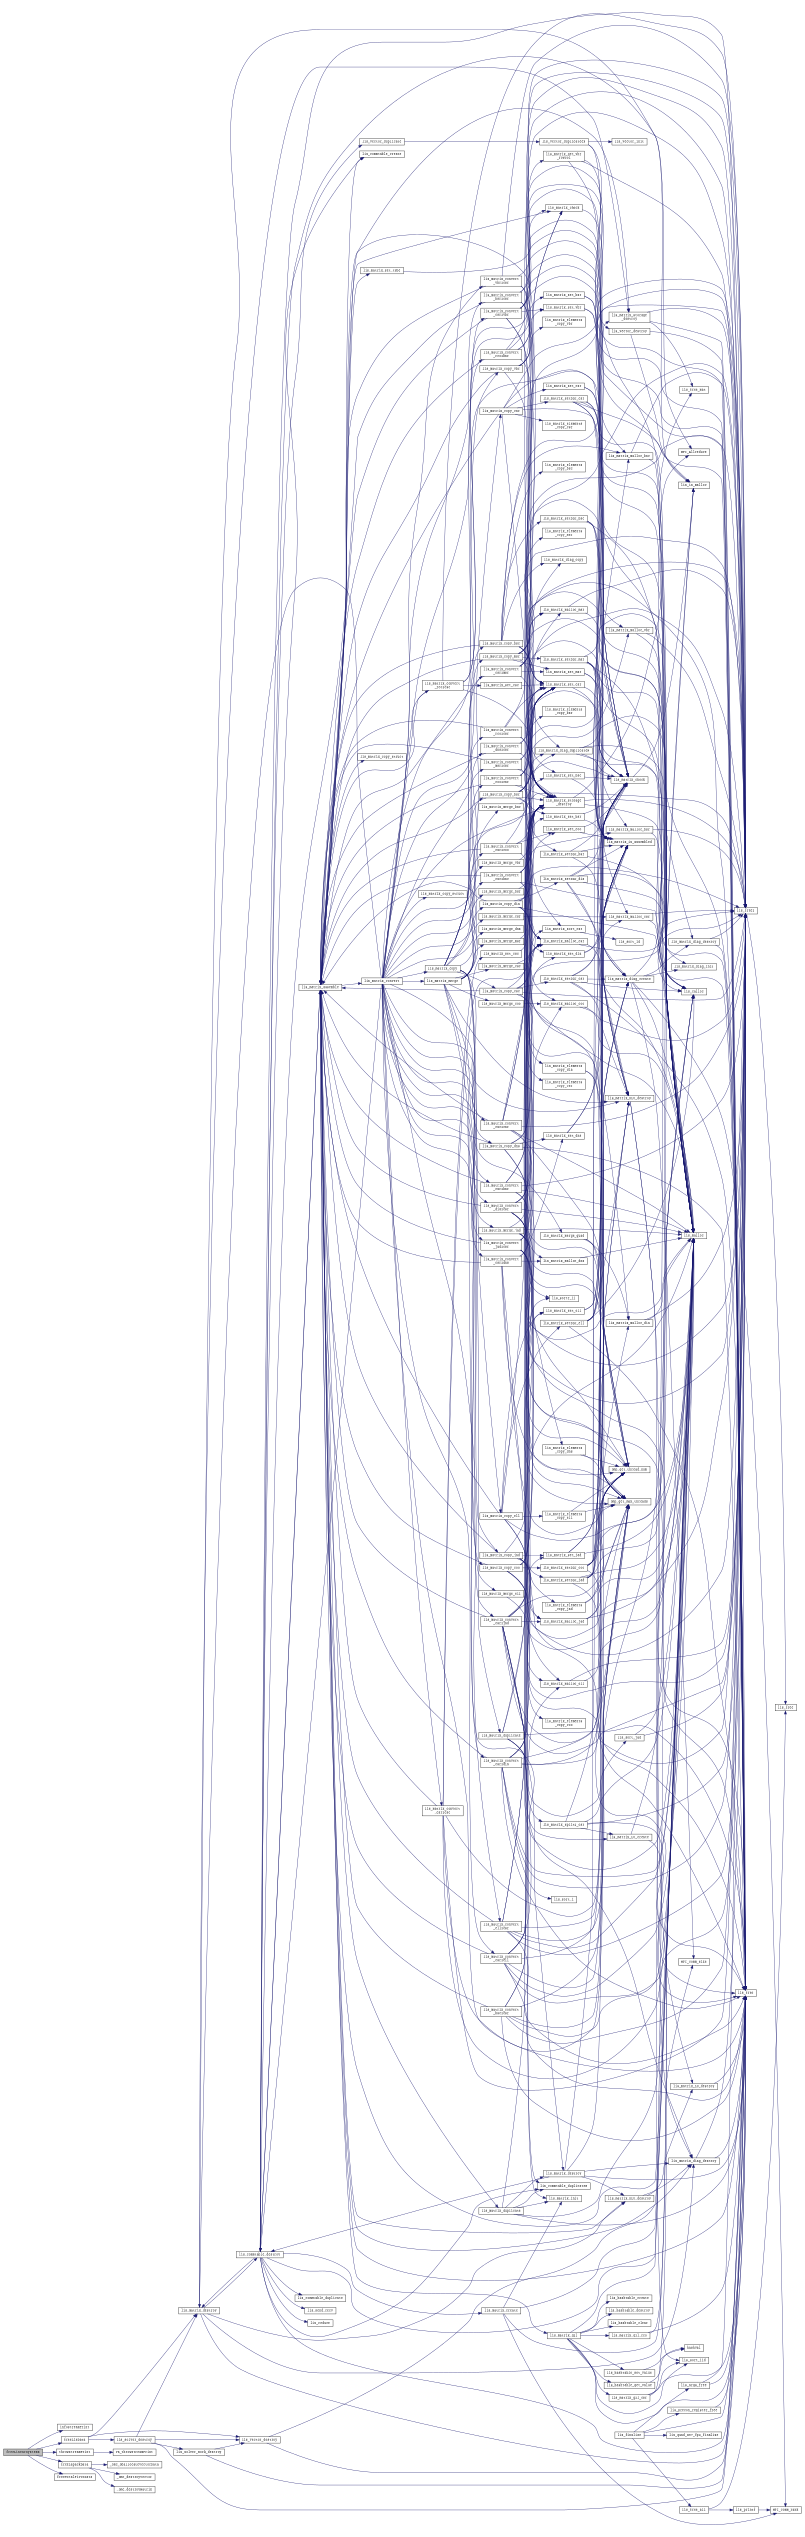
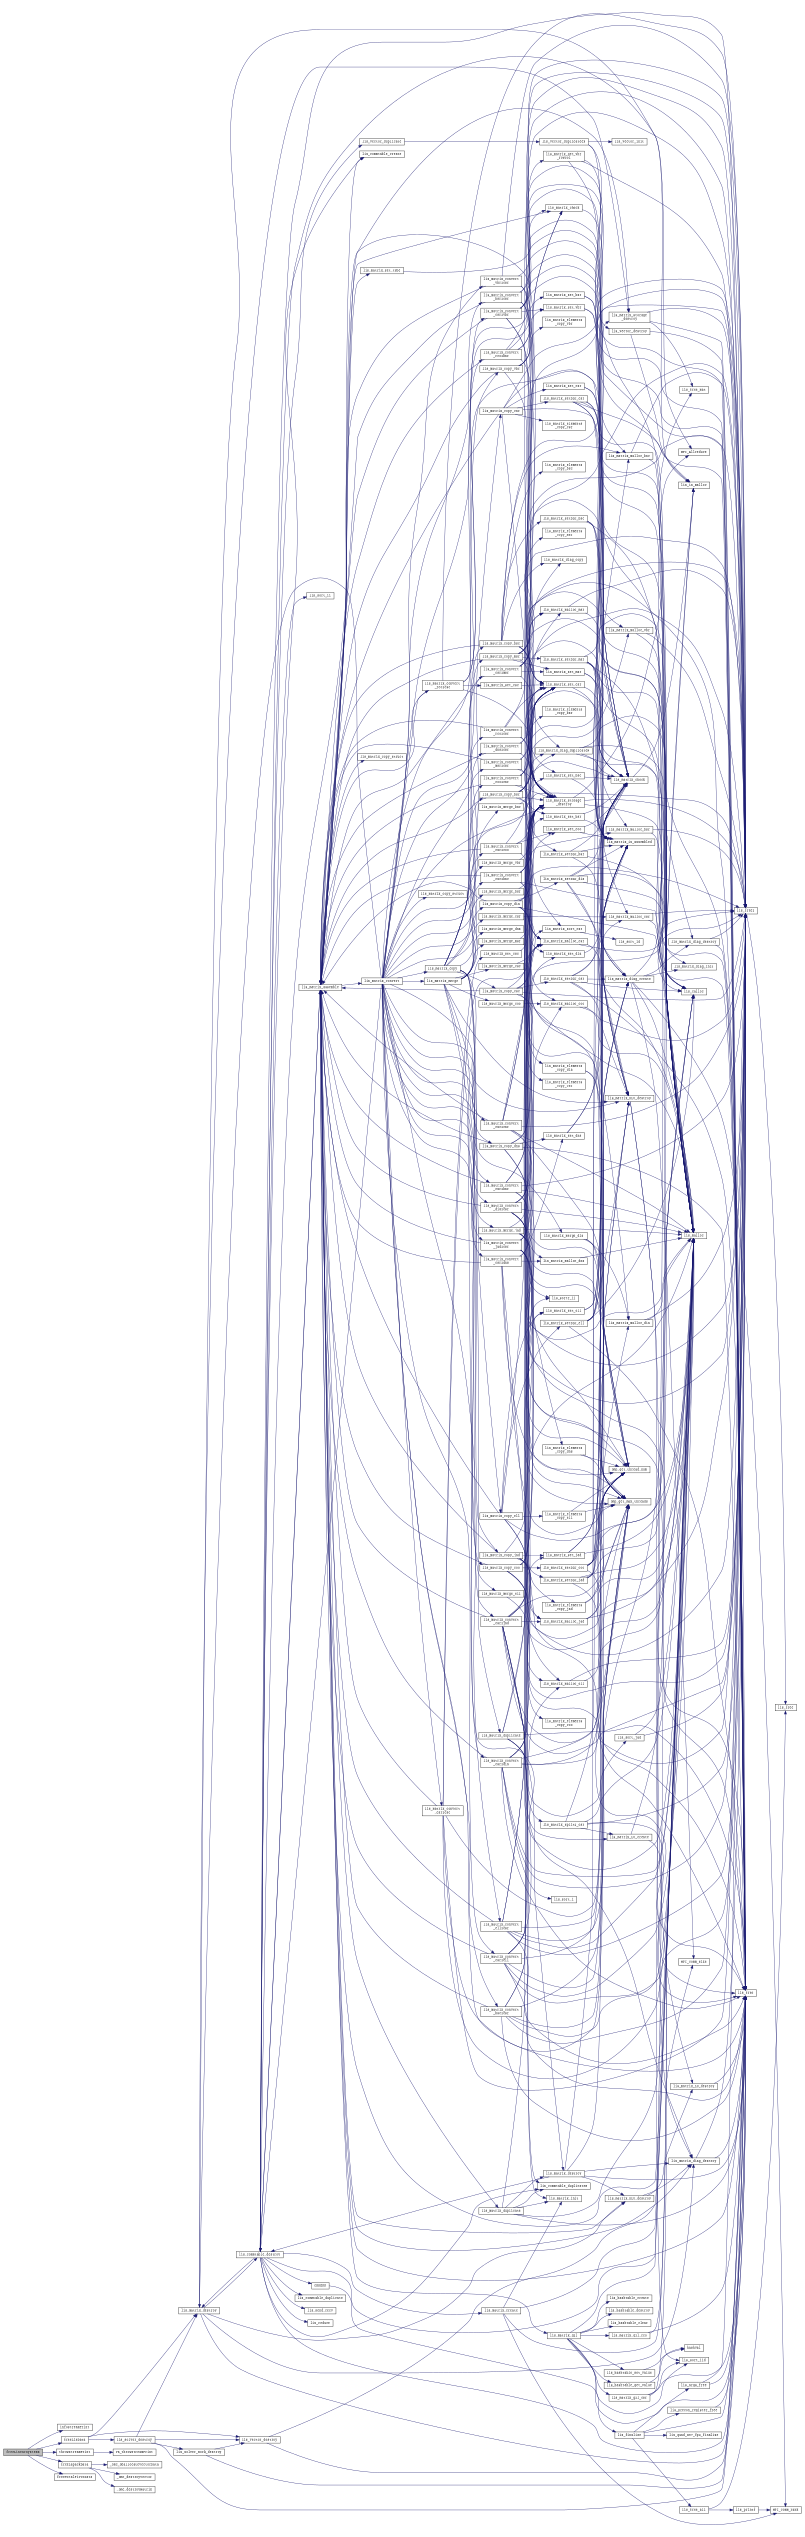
none -> (320, 596)
(607, 903) -> none
(601, 1213) -> none
(564, 1236) -> (564, 1236)
none -> (415, 1498)
none -> (320, 2286)
